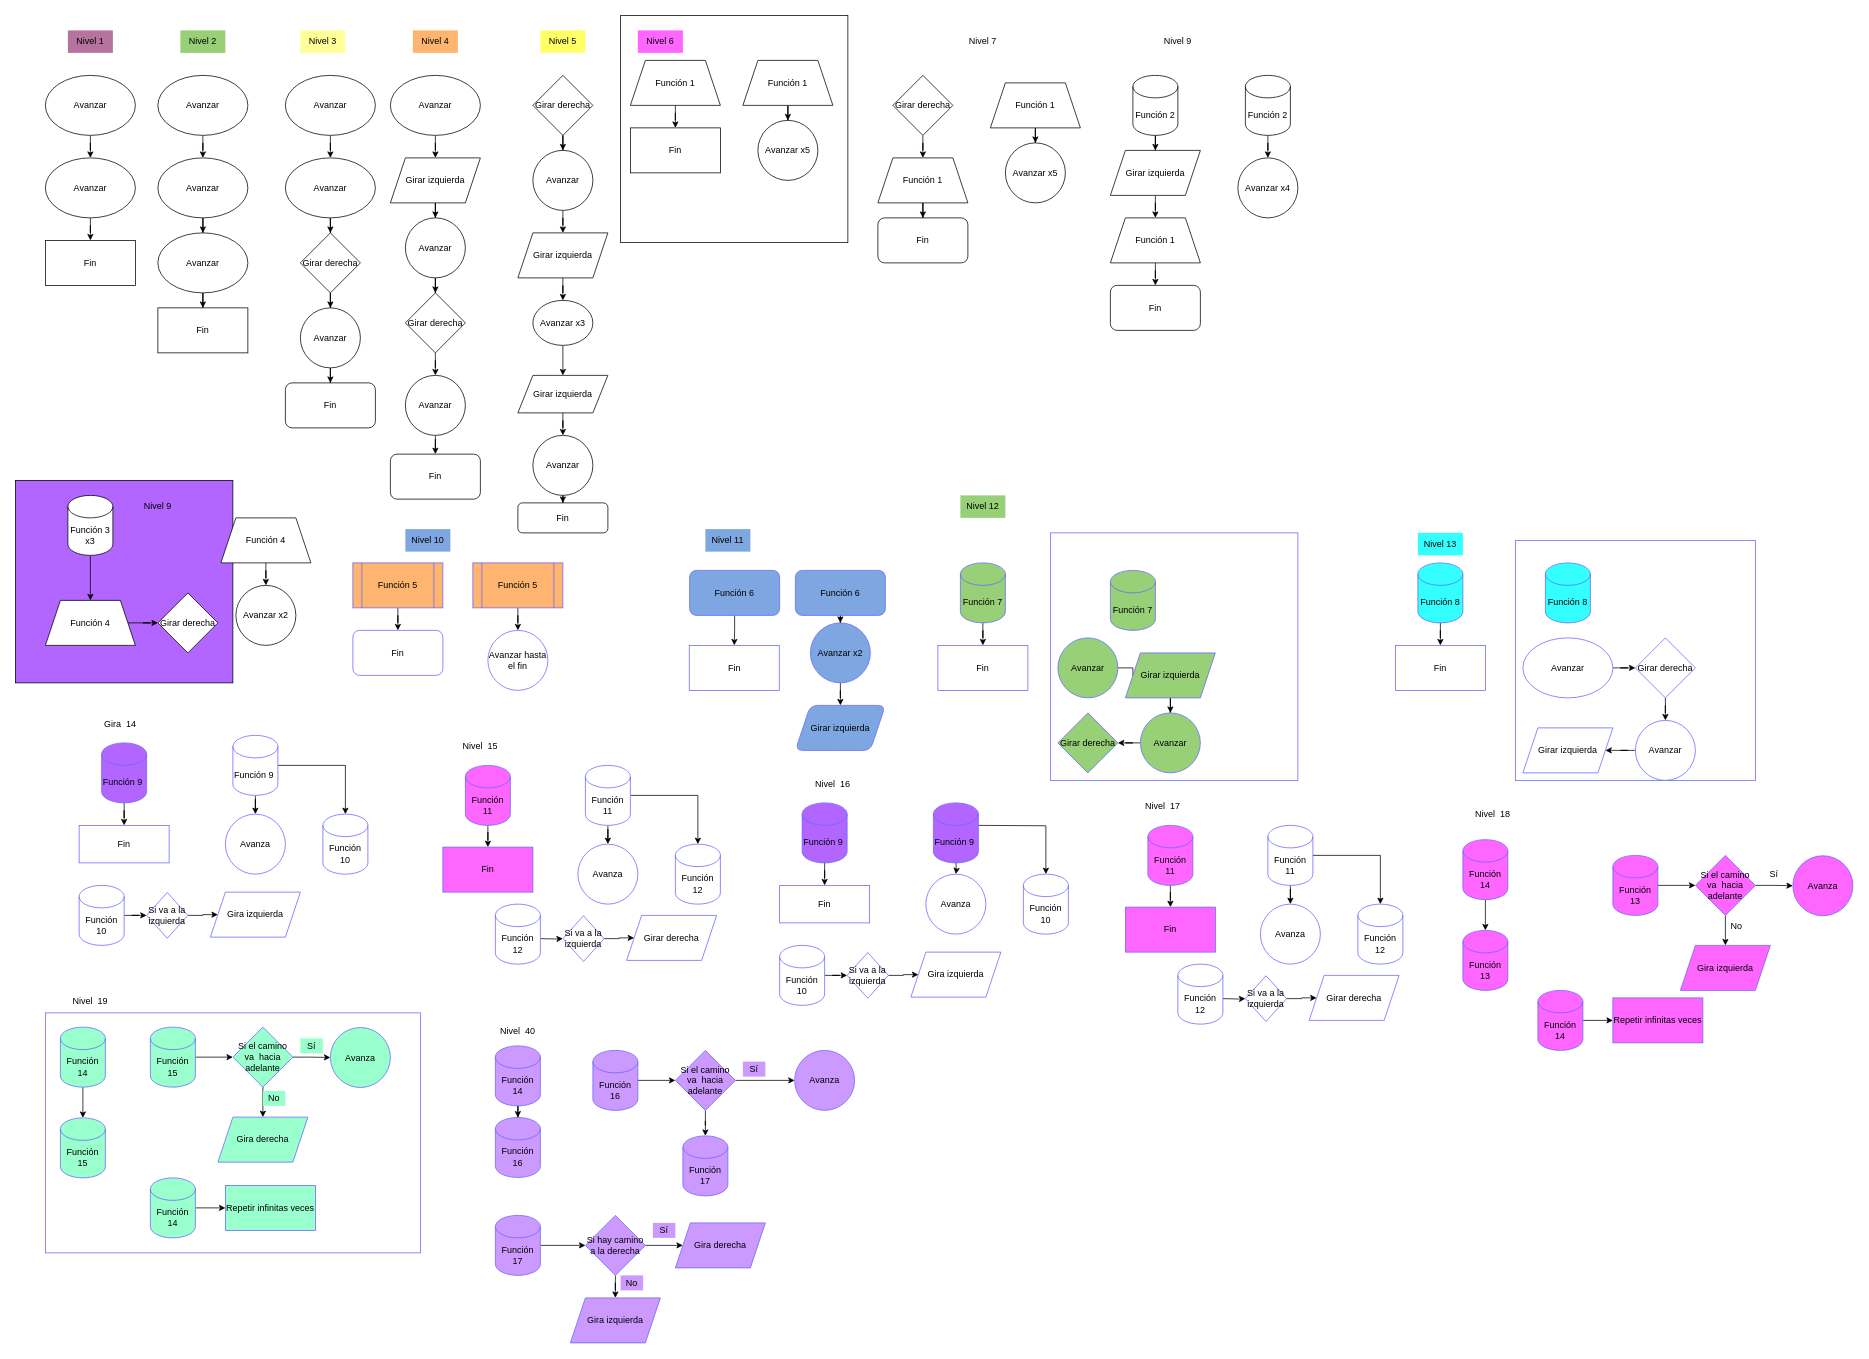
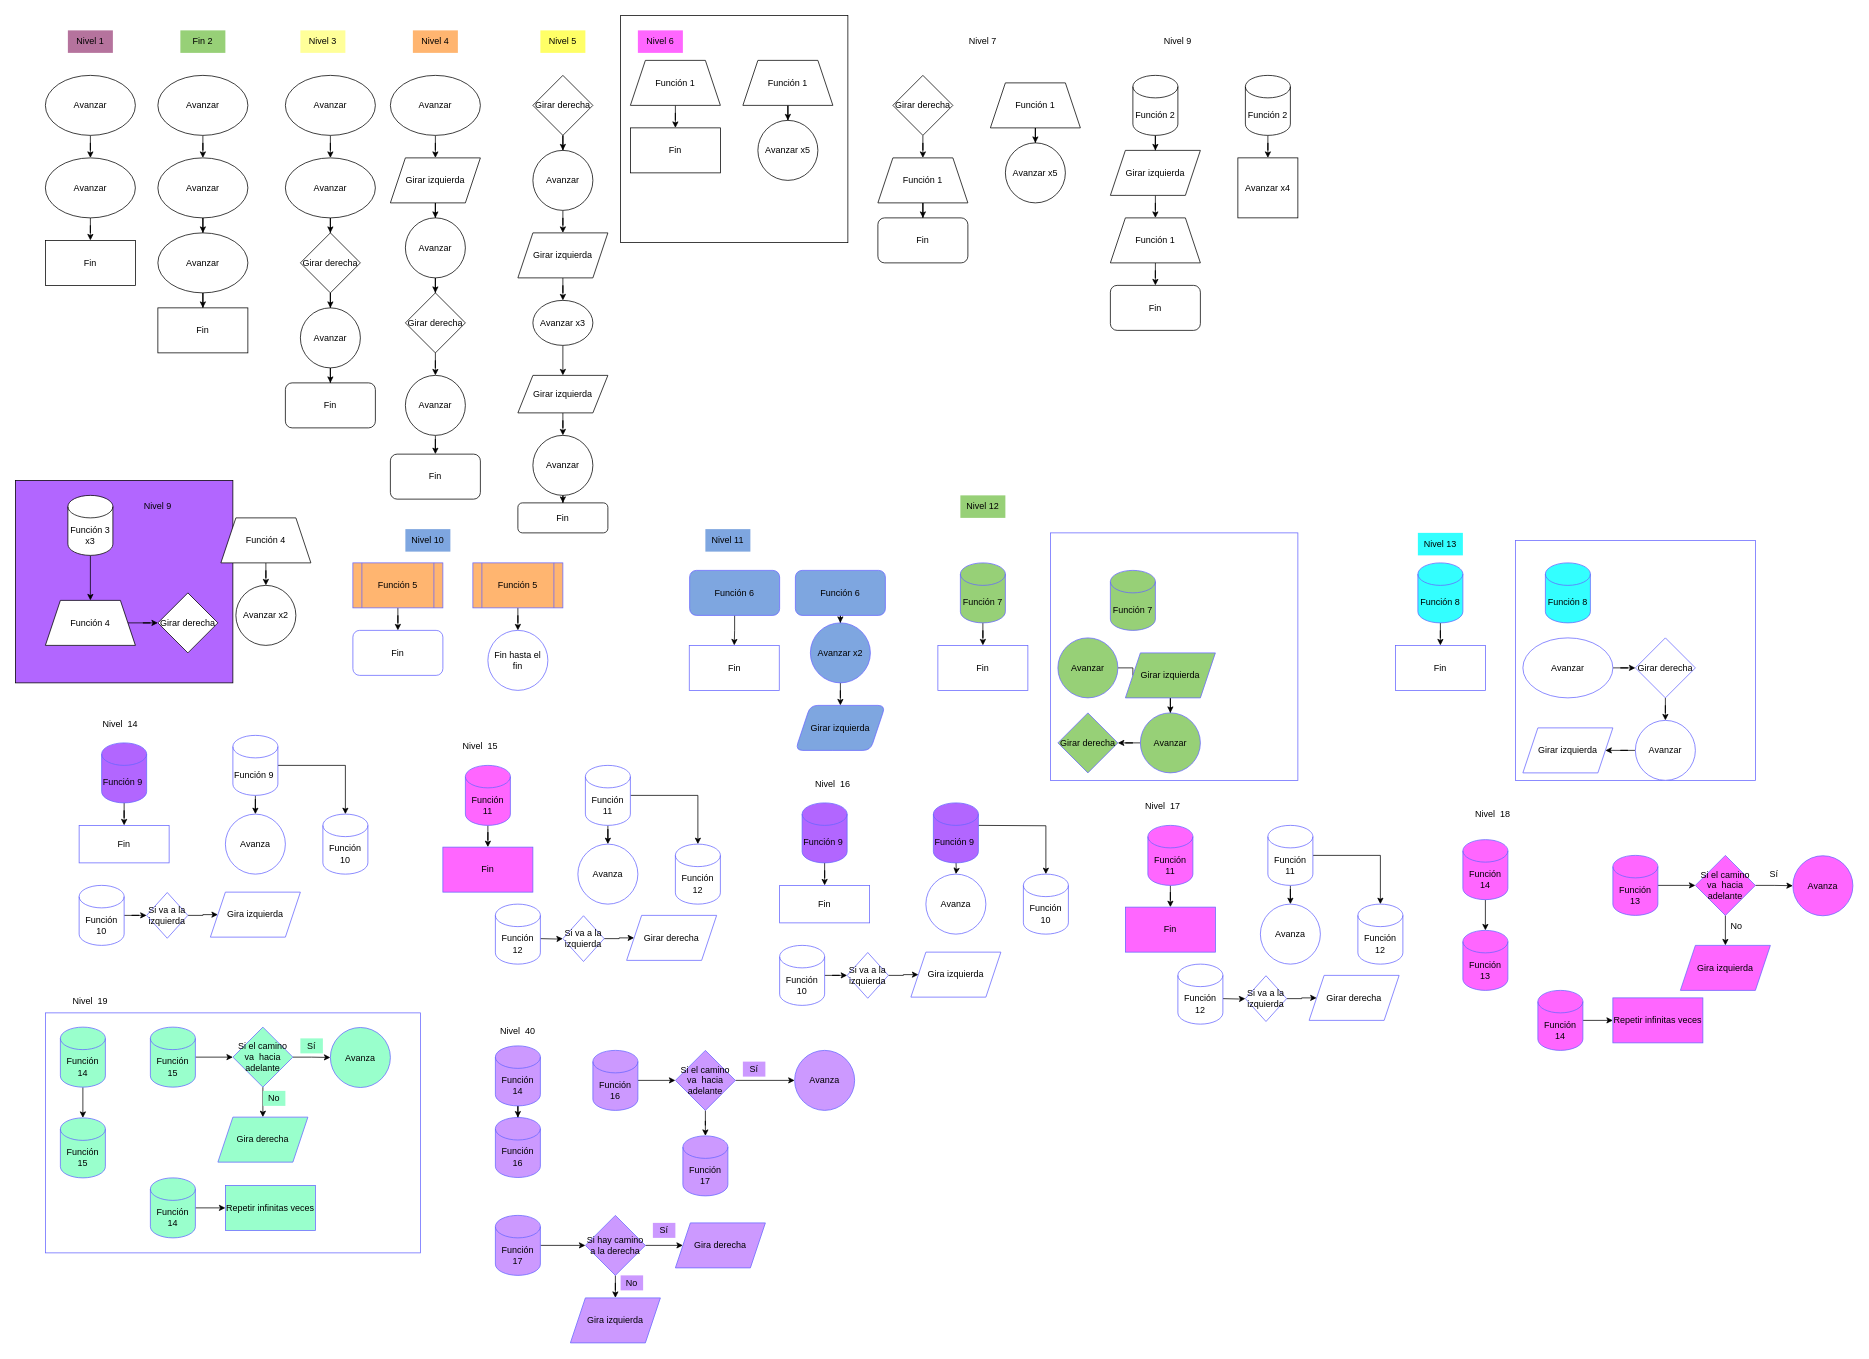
(203, 42) -> (203, 42)
(1268, 188) -> (1268, 188)
(518, 660) -> (518, 660)
(120, 724) -> (120, 724)
